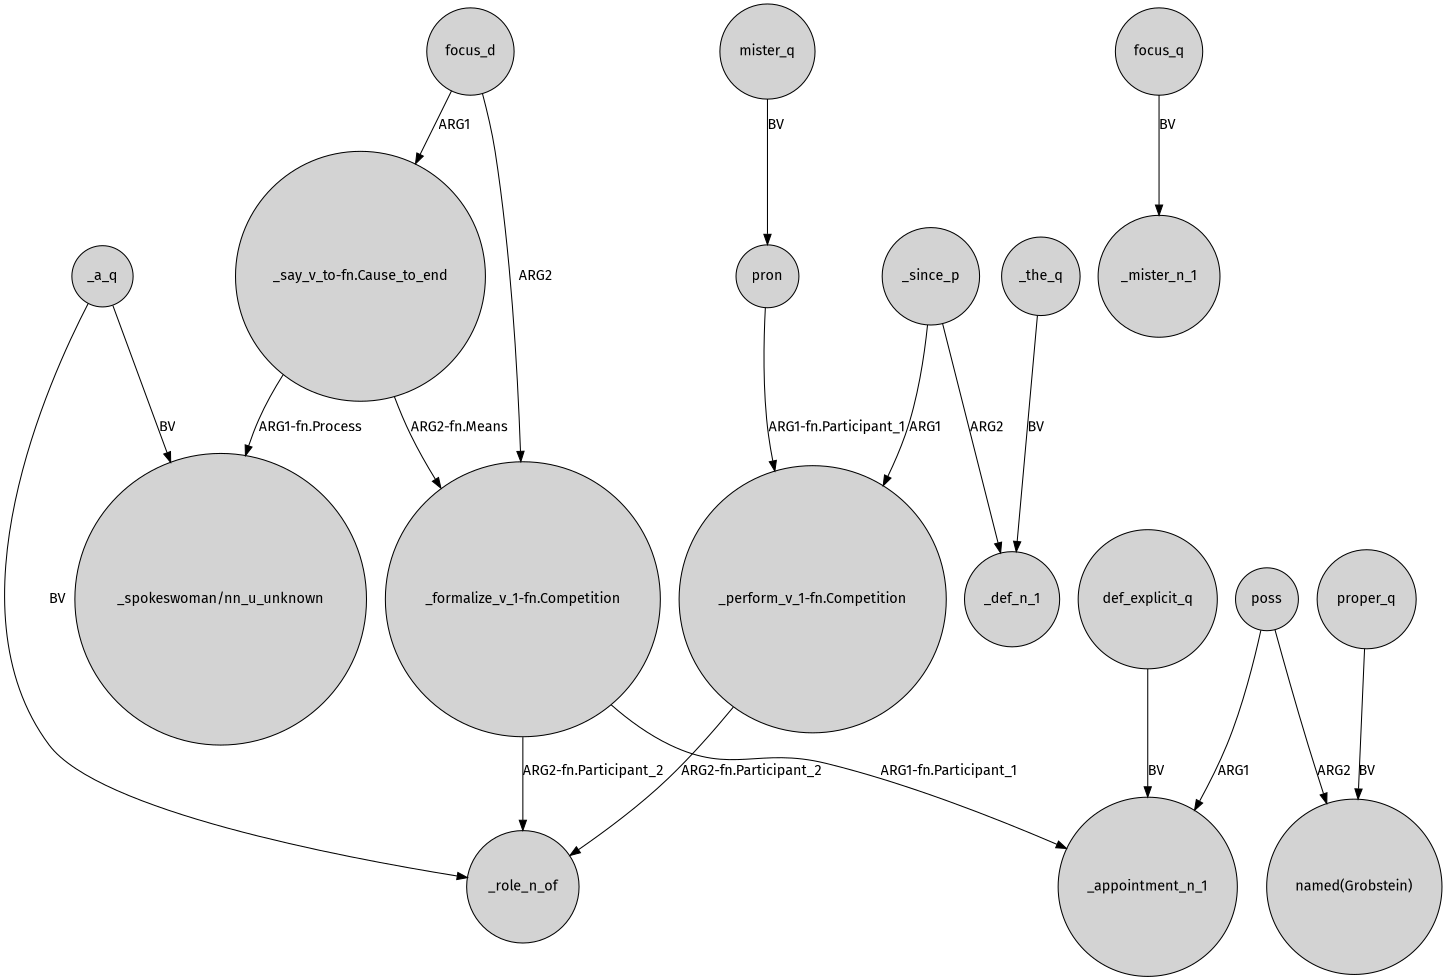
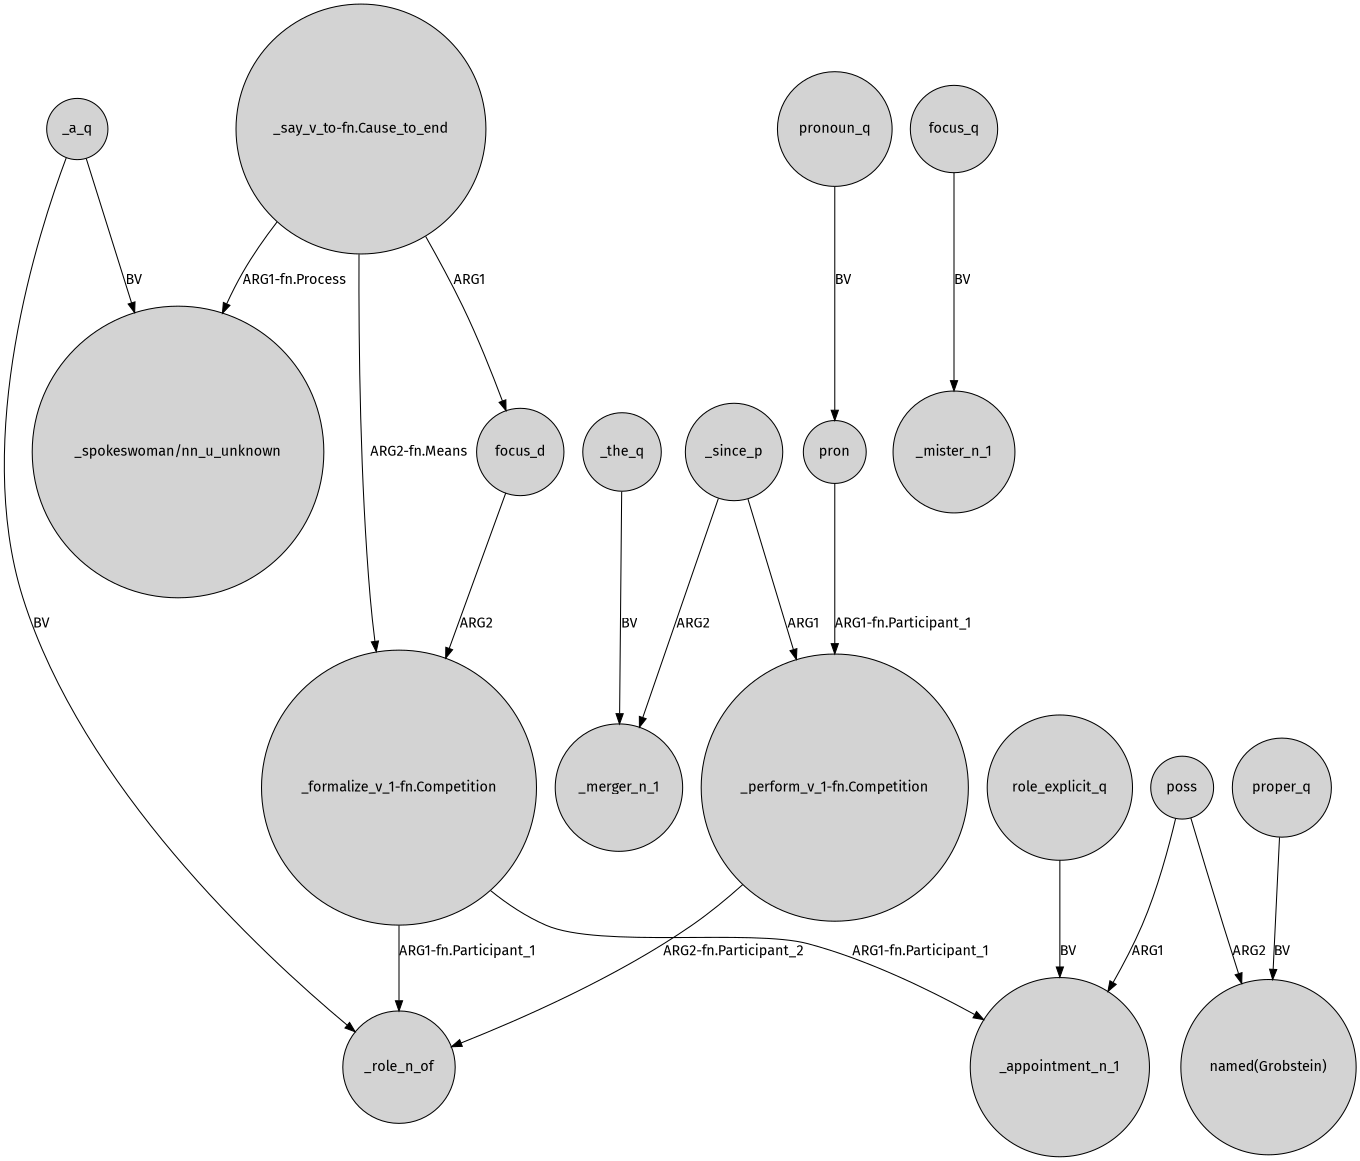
(767, 52) -> (835, 129)
(436, 123) -> (468, 317)
(1012, 599) -> (619, 788)
(1148, 599) -> (1060, 788)
(593, 771) -> (467, 951)
